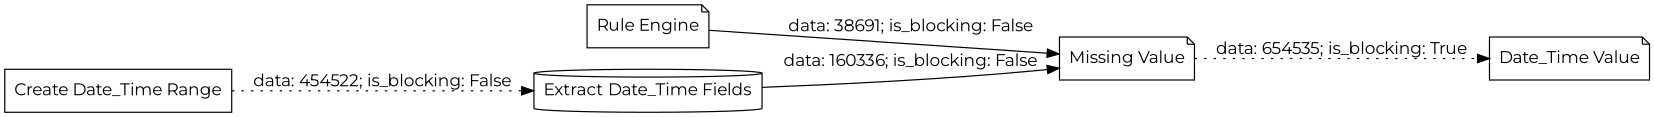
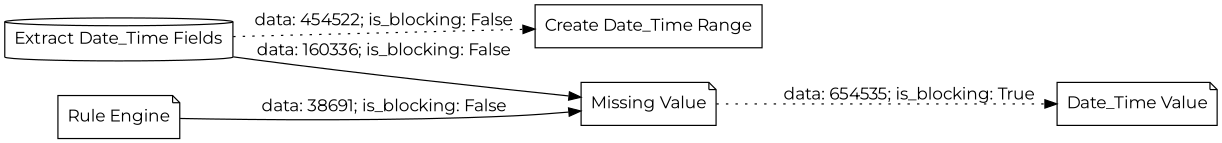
(377, 91) -> (378, 33)
